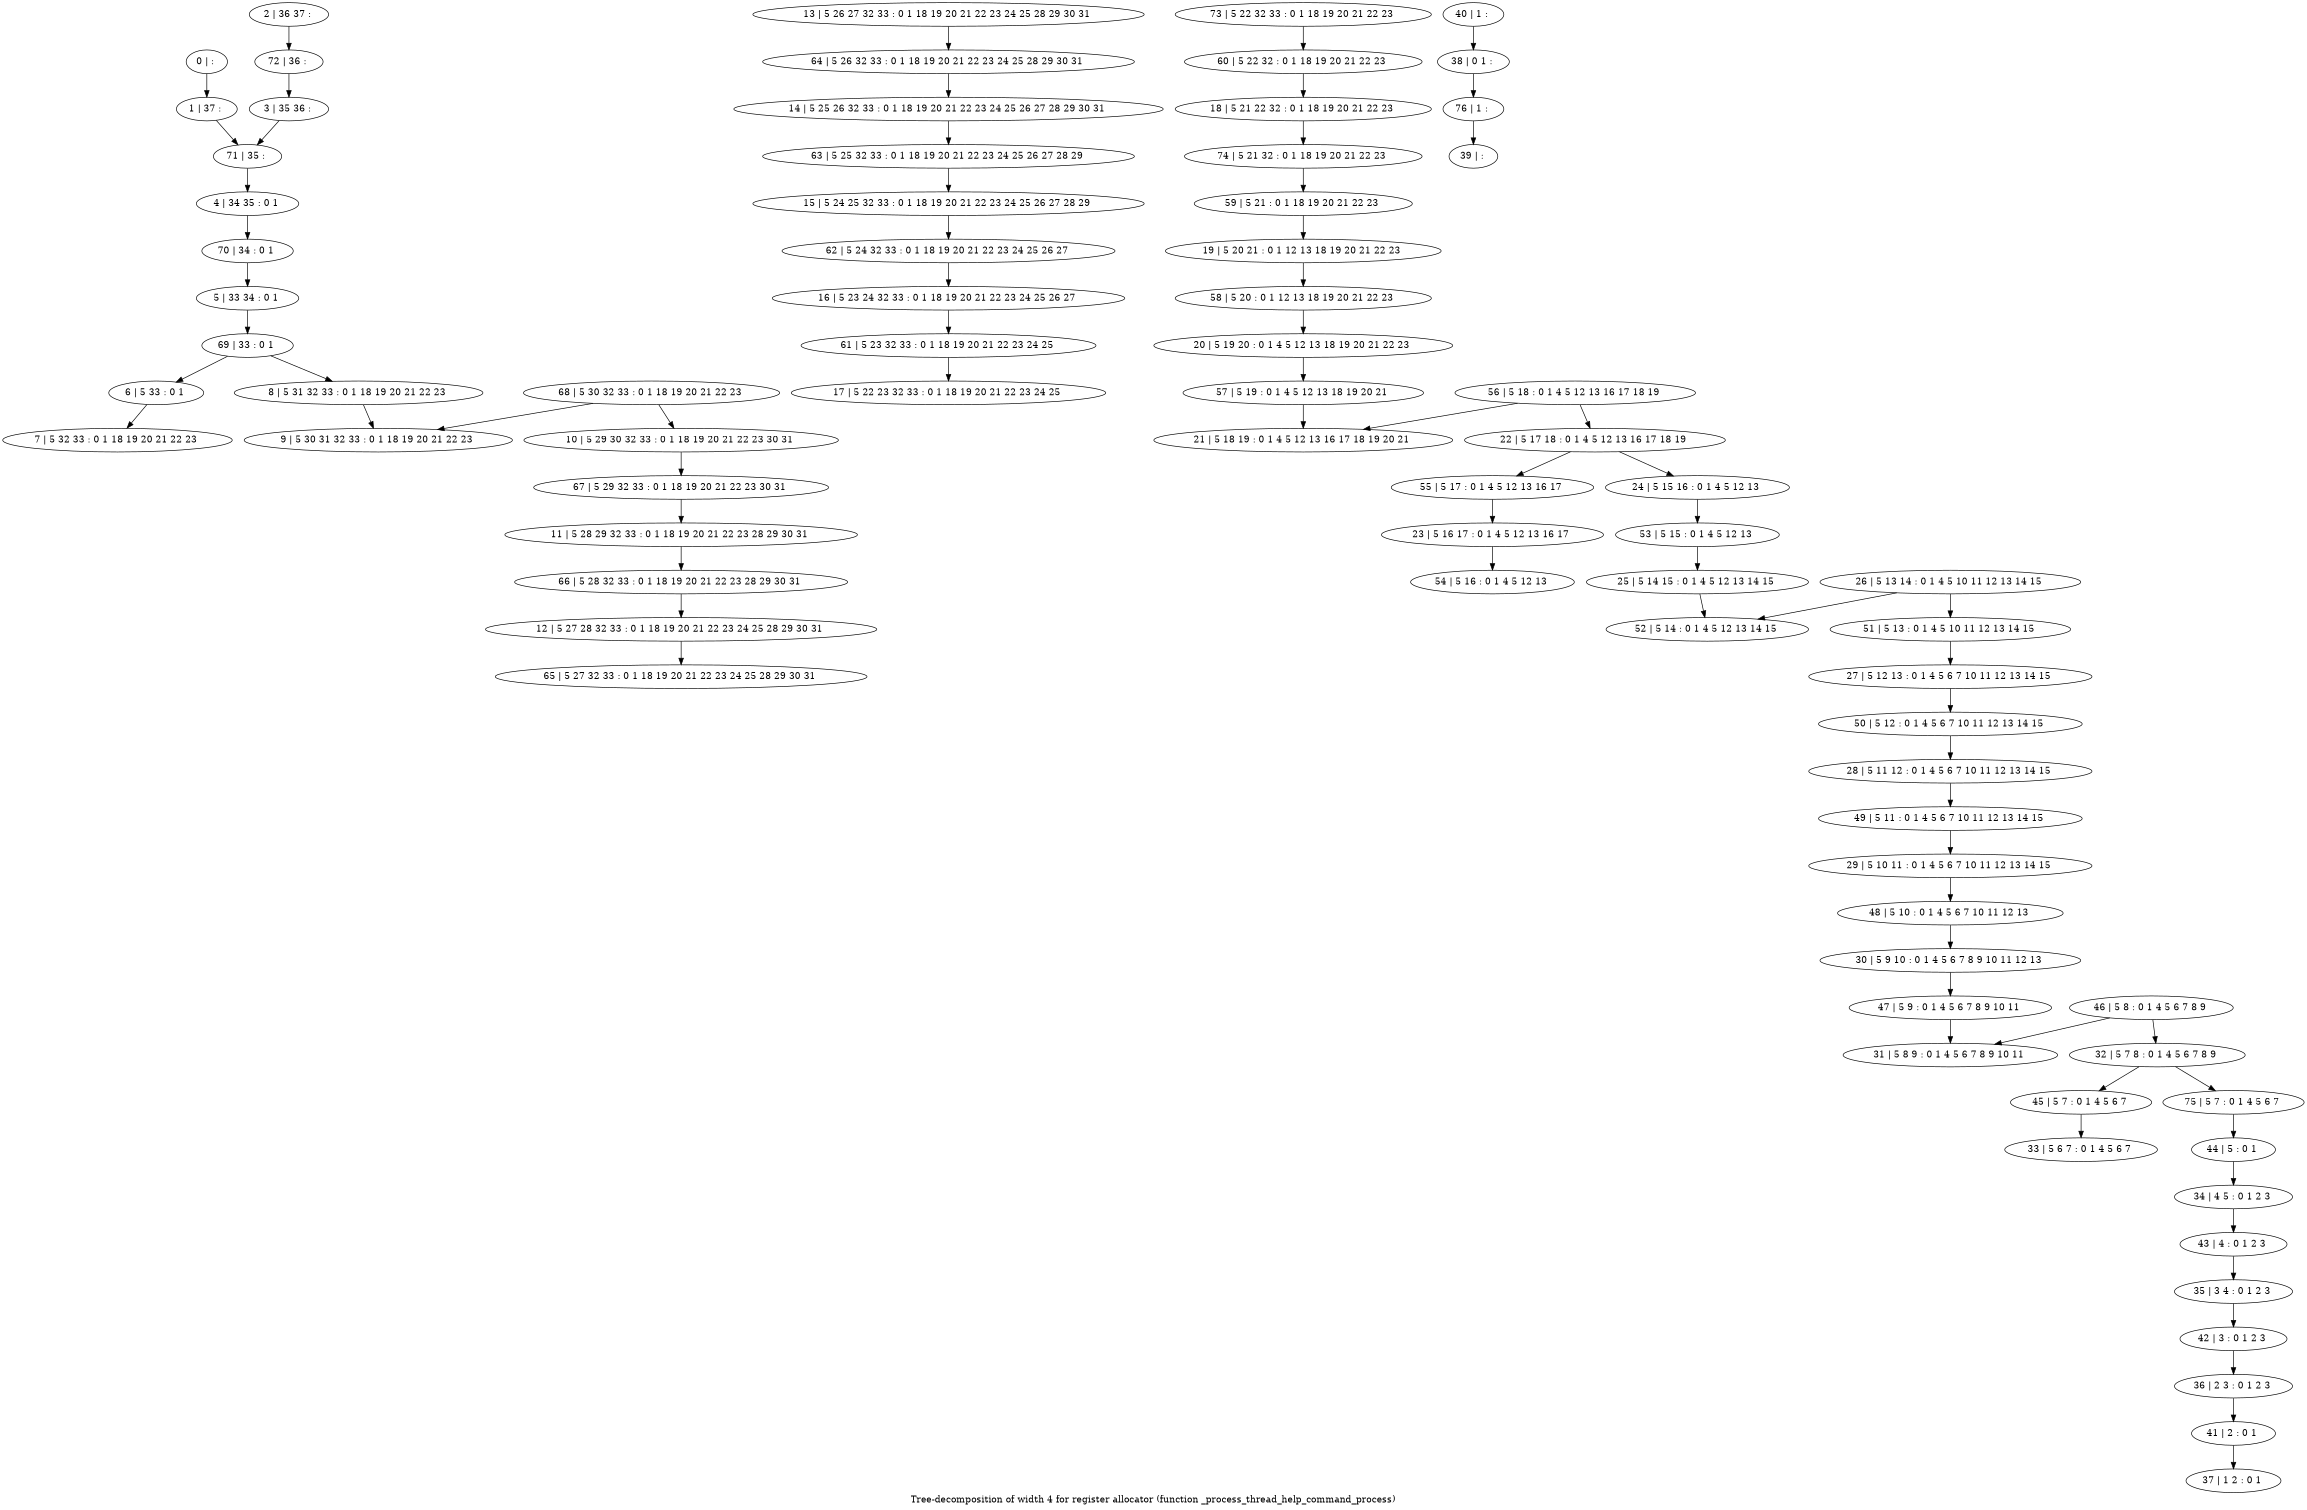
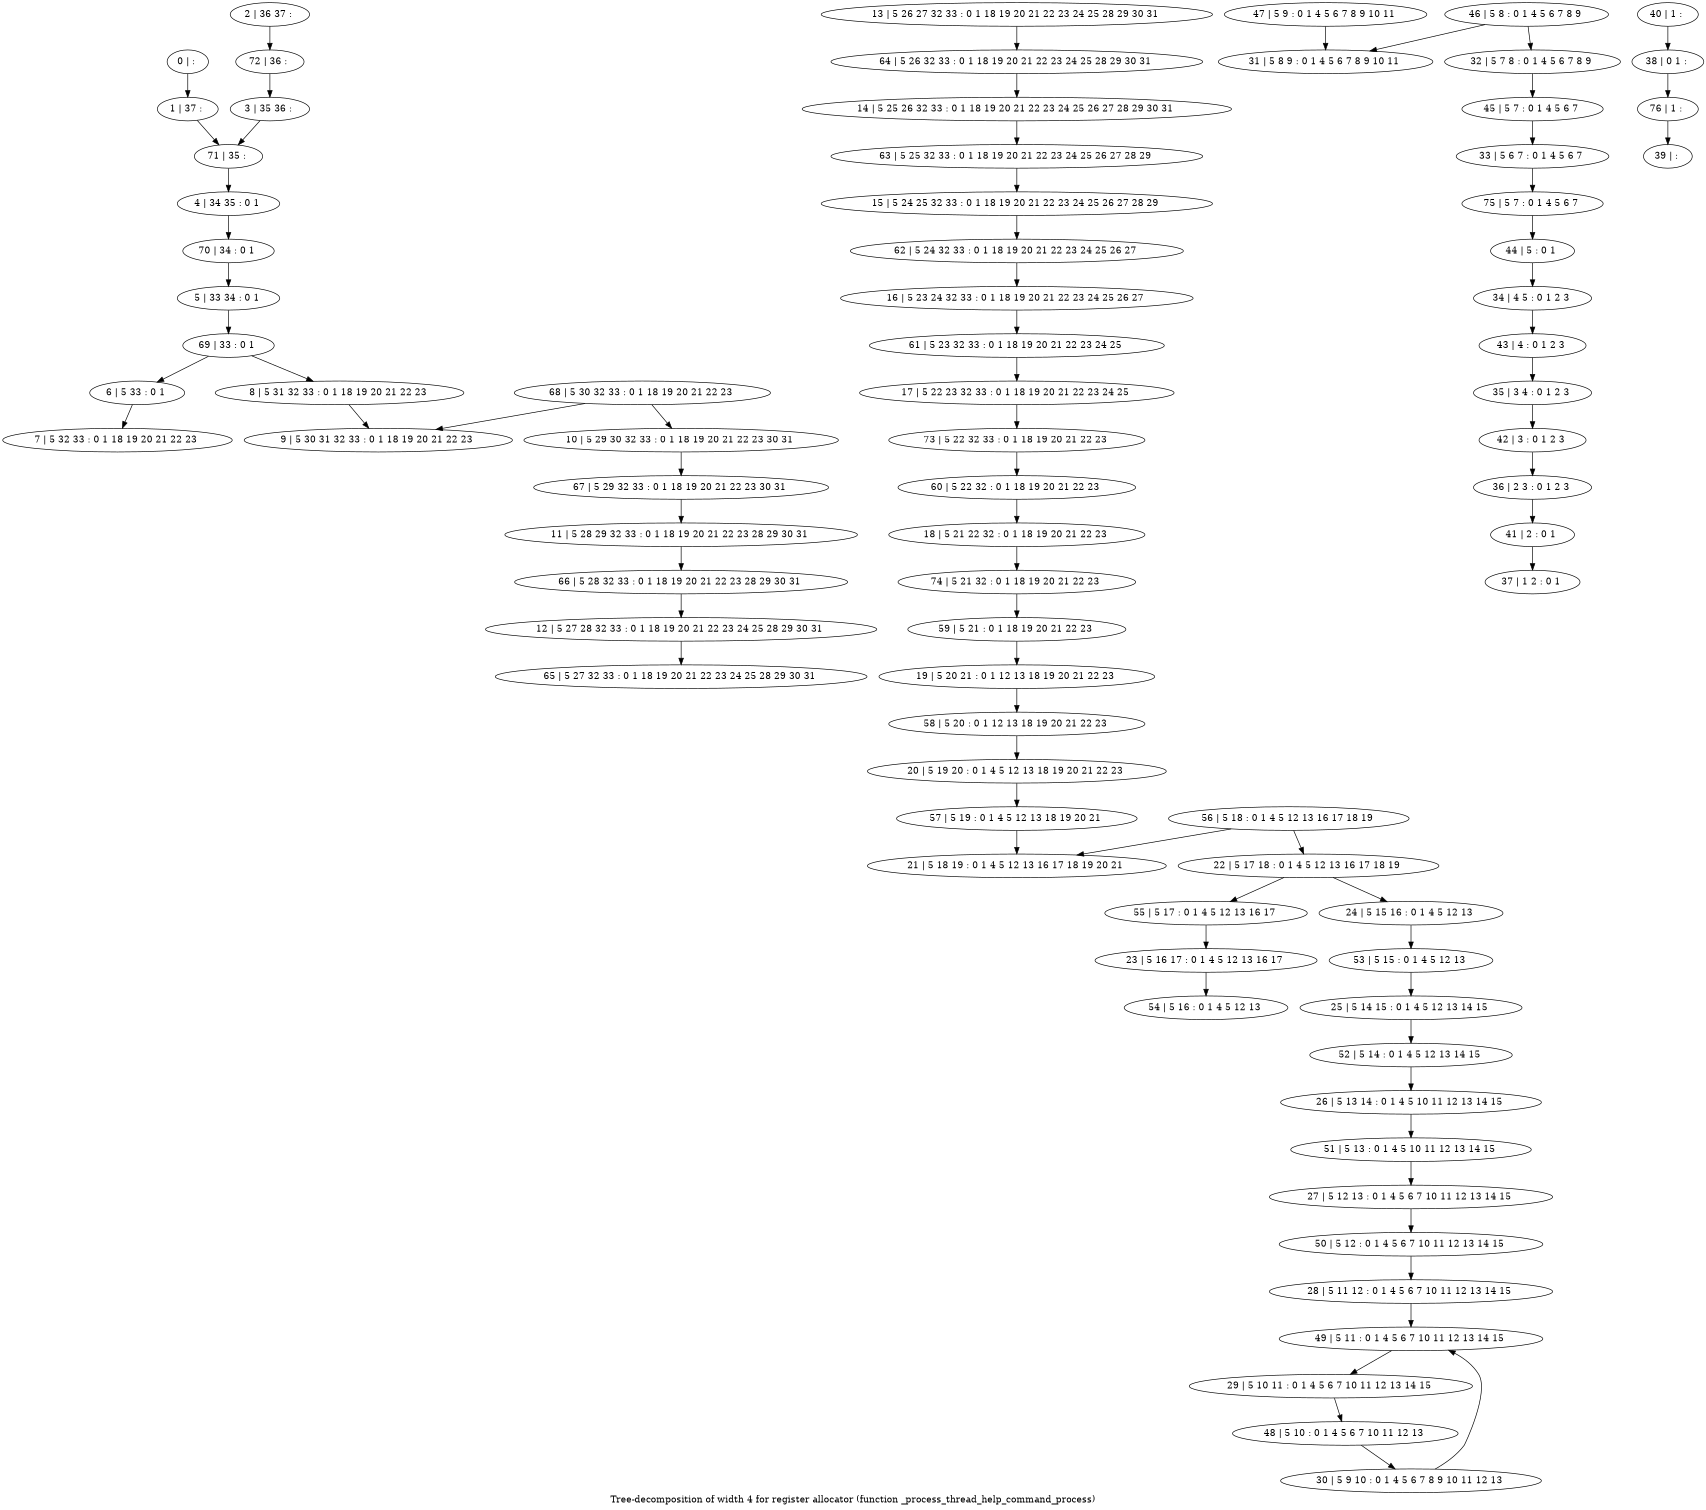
none -> (1017, 413)
(1831, 605) -> (1411, 1075)
(1950, 981) -> (1477, 1413)
(2193, 1077) -> (1533, 177)
